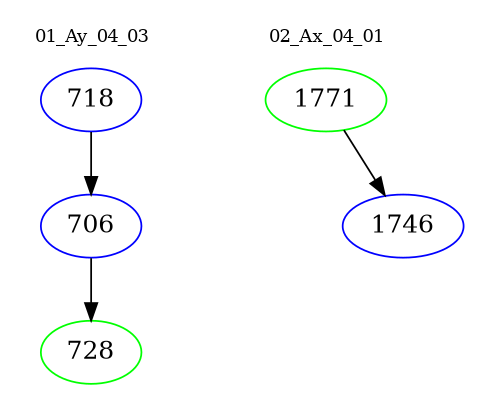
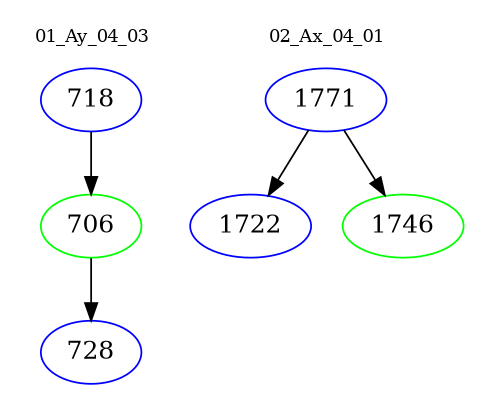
(326, 100) -> (326, 100)
(91, 226) -> (91, 226)
none -> (251, 226)
(403, 226) -> (403, 226)
(91, 352) -> (91, 352)
